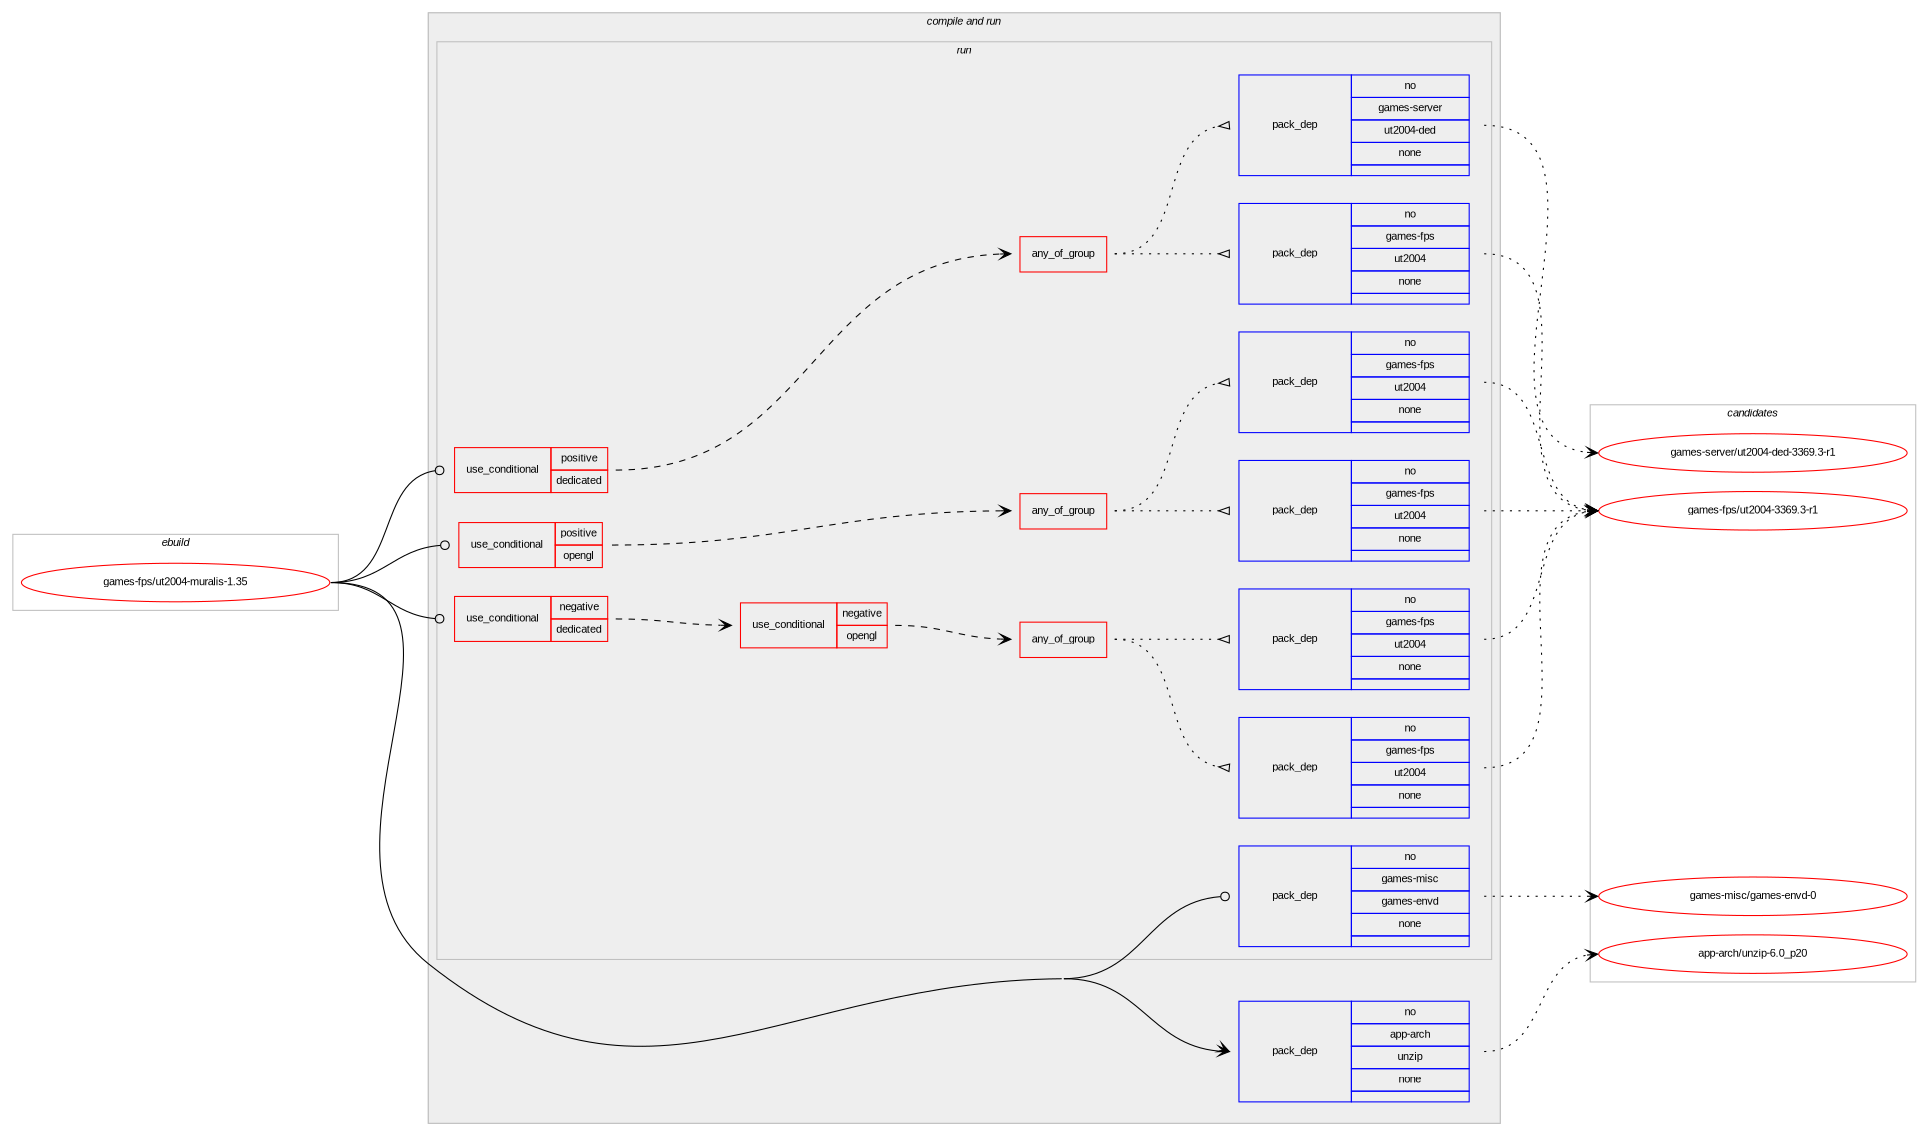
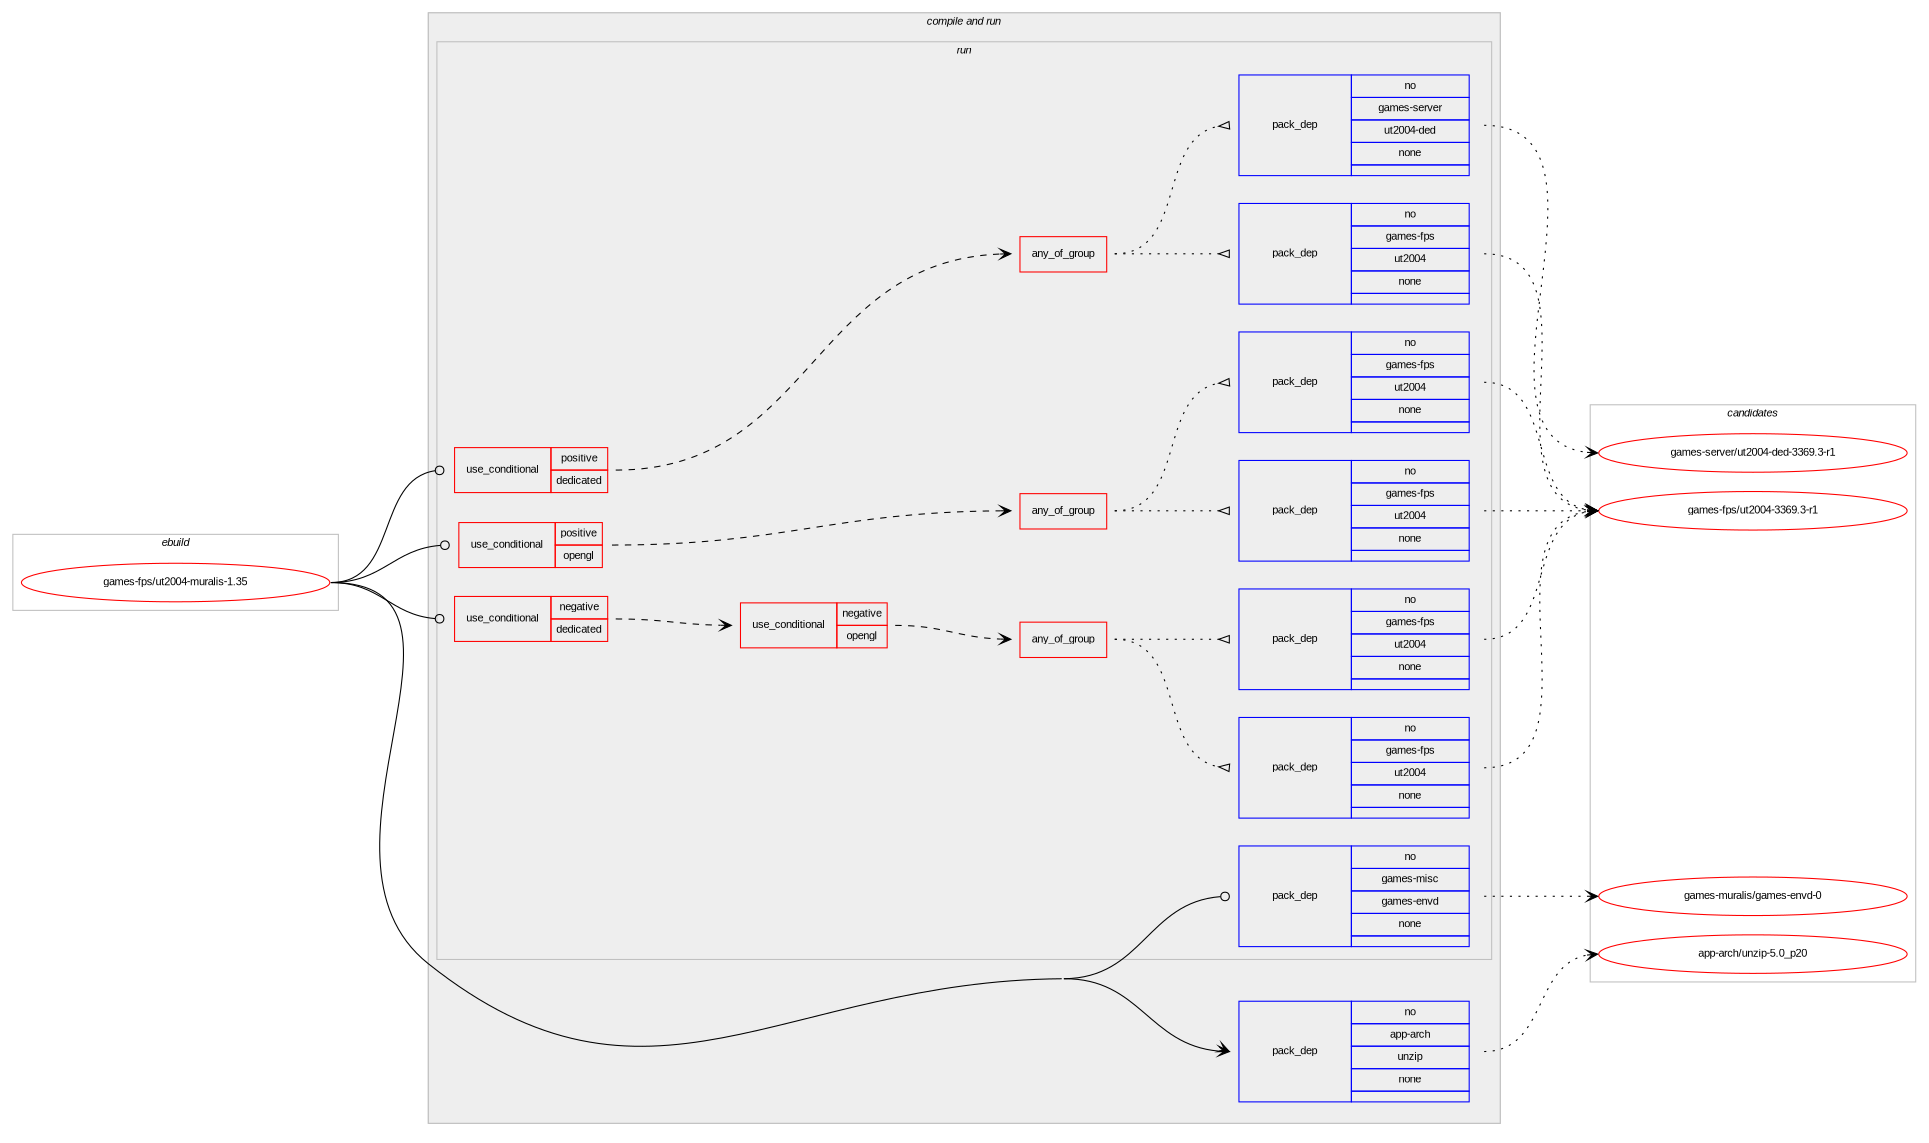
(1753, 896) -> (1753, 896)
(1753, 954) -> (1753, 954)
